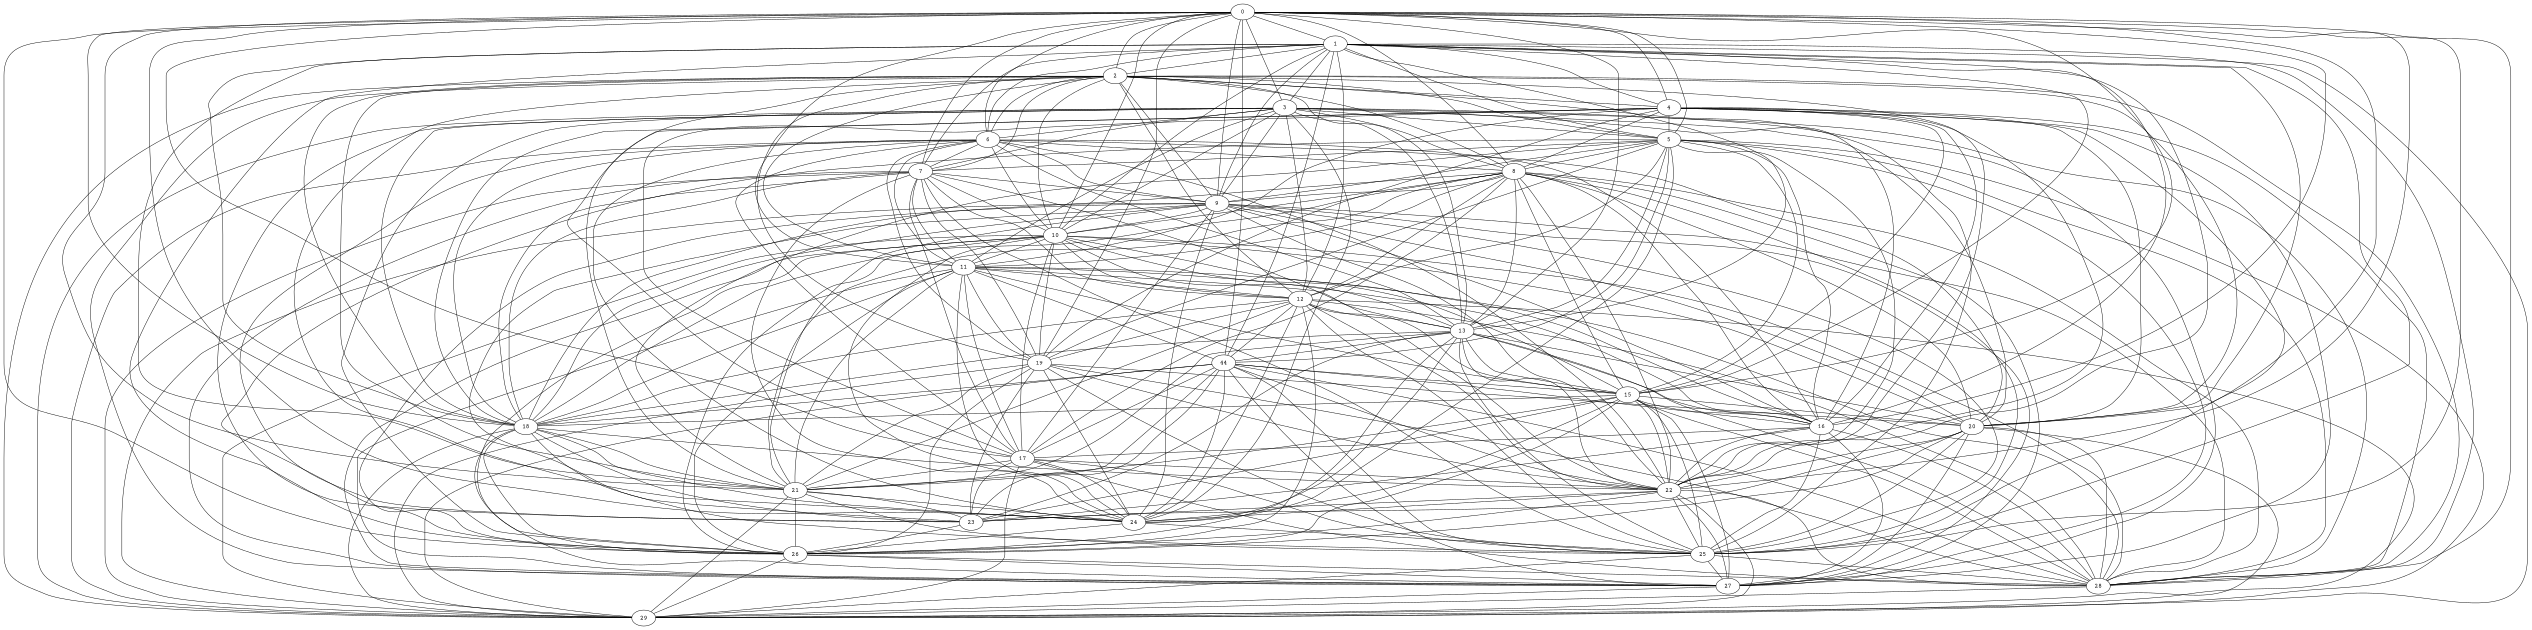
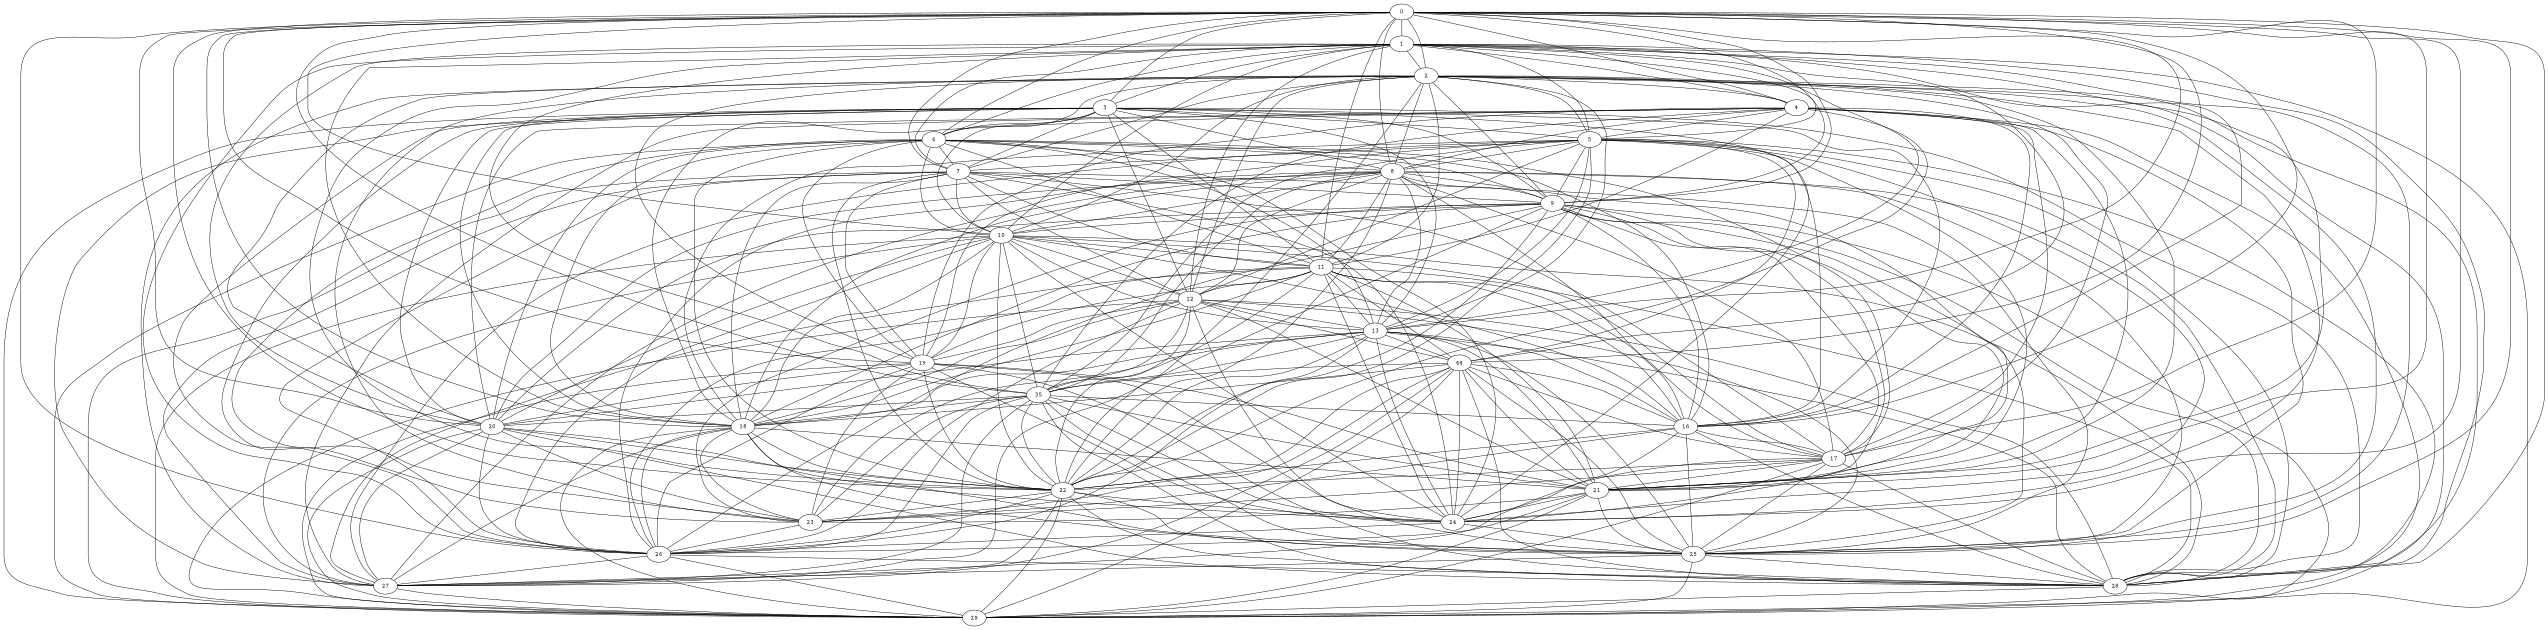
(354, 102) -> (542, 108)
none -> (998, 381)
(1628, 395) -> (1039, 395)
